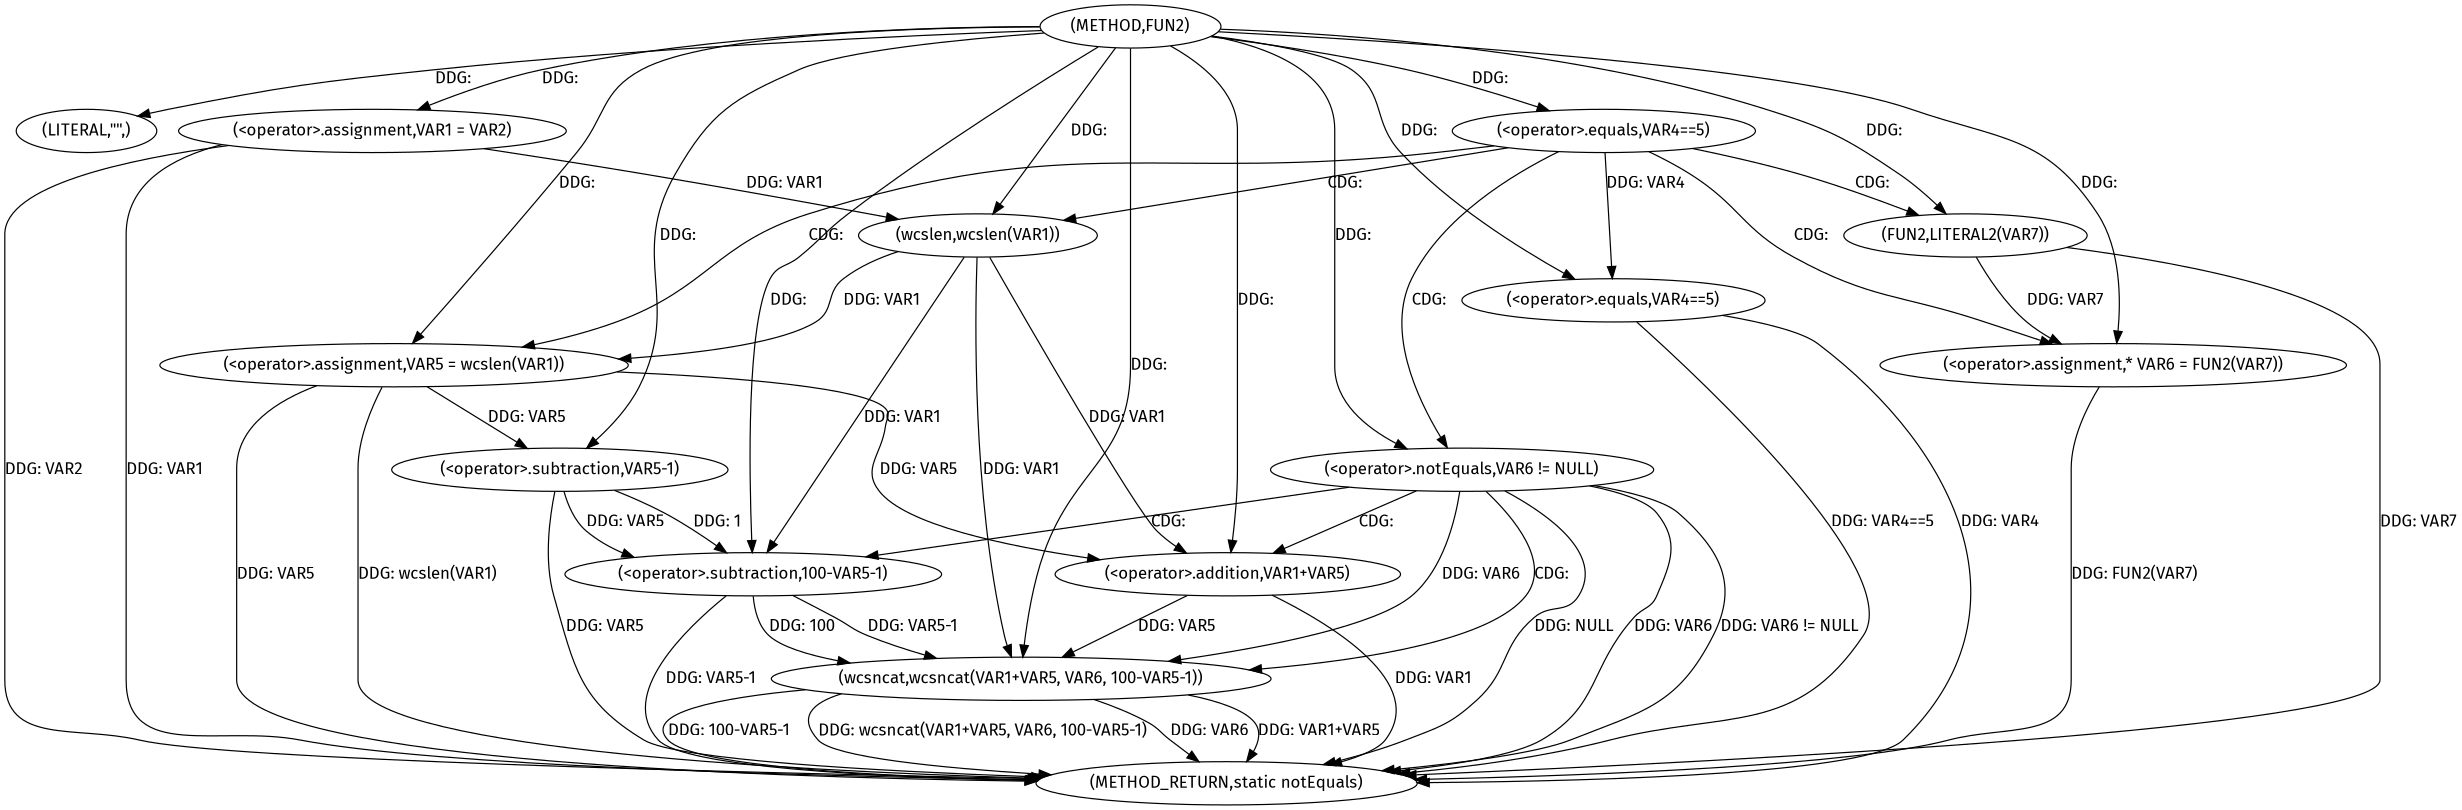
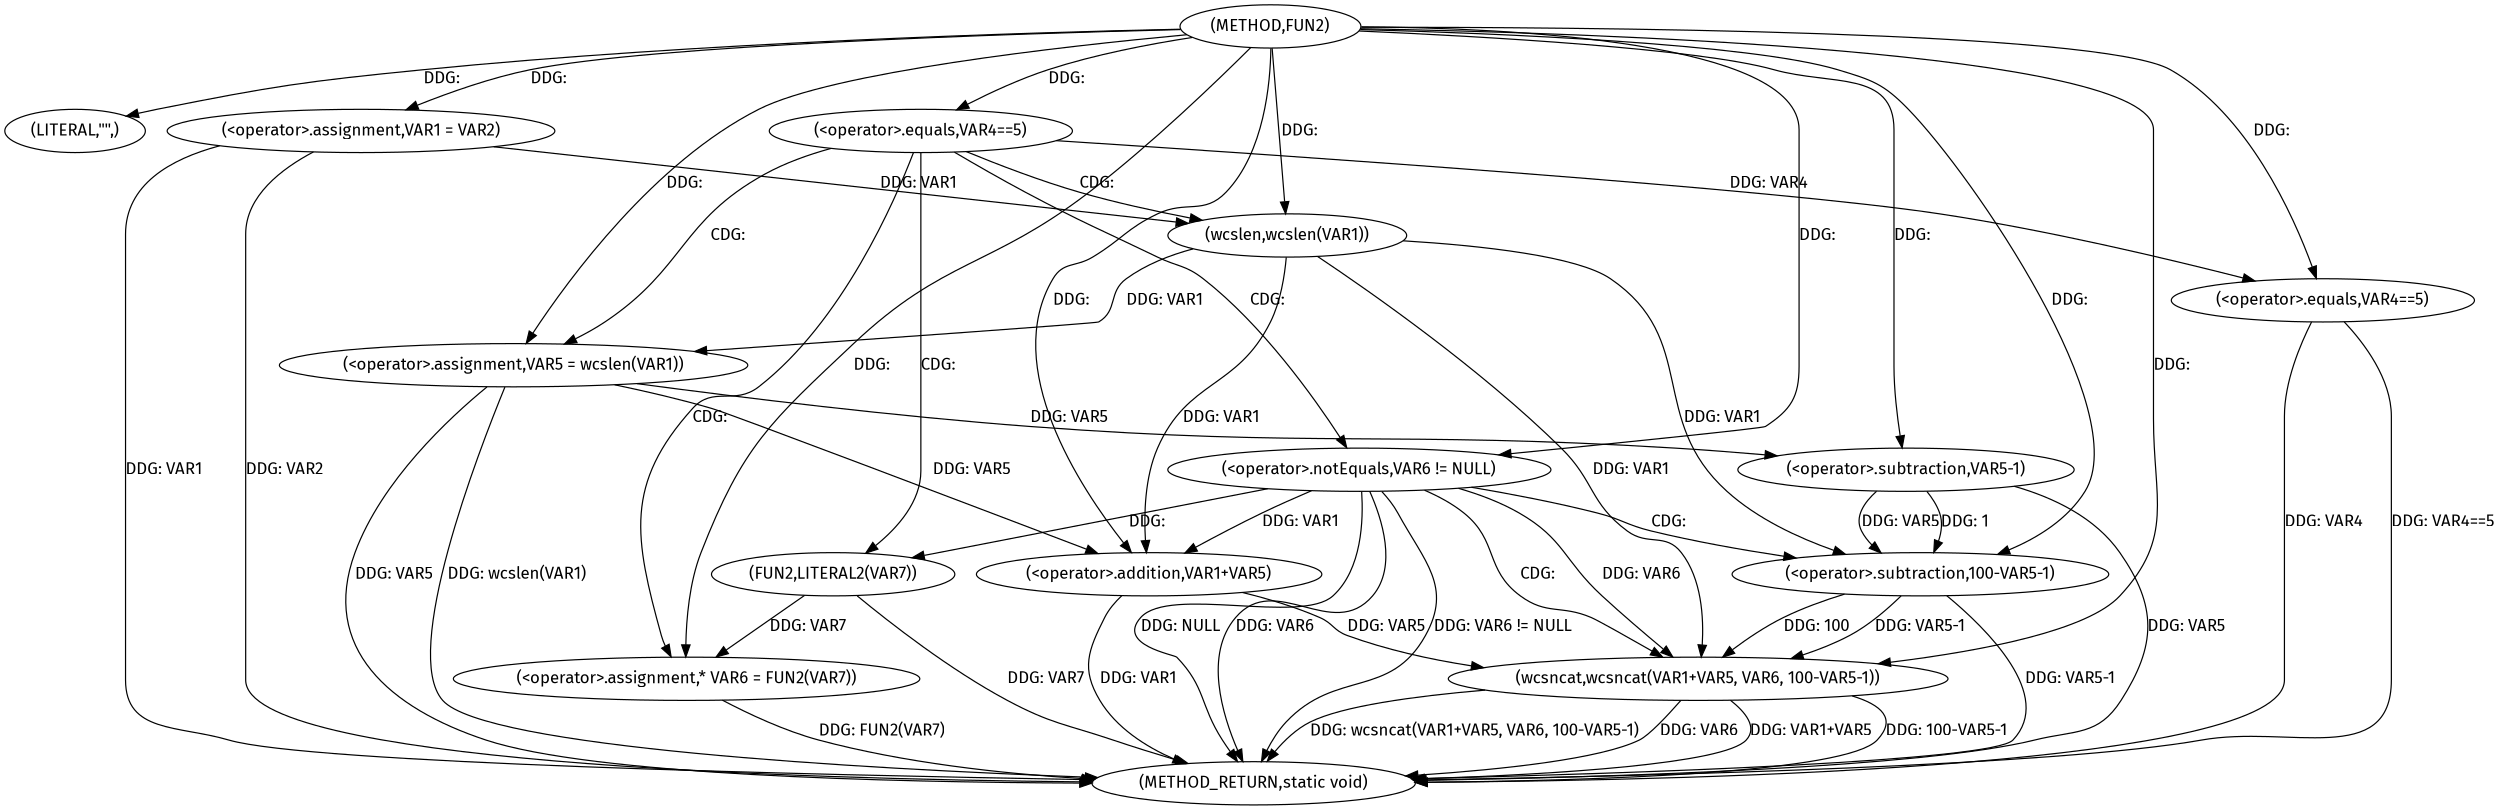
(1594, 68) -> (1096, 522)
(1379, 522) -> (1301, 522)
(1227, 783) -> (1254, 783)
